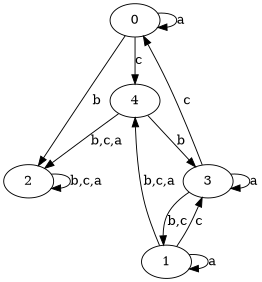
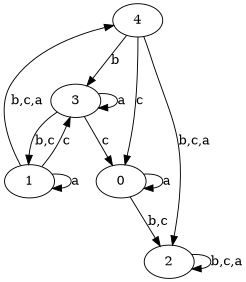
(135, 56) -> (136, 97)
(97, 101) -> (158, 222)
